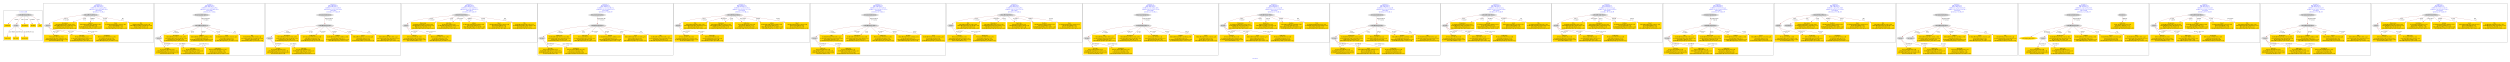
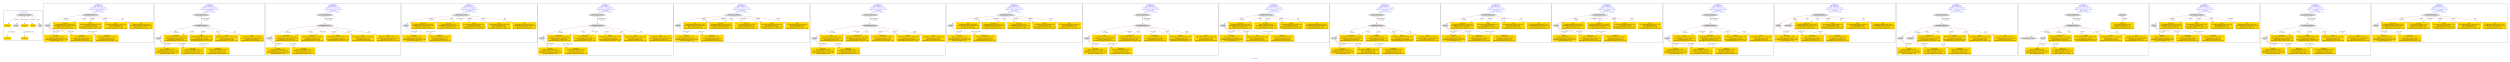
(40, 26) -> (40, 26)
(16, 38) -> none
(2028, 38) -> (2028, 38)
